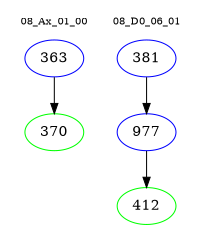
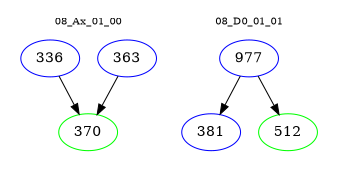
(147, 22) -> (250, 22)
none -> (50, 58)
(147, 90) -> (233, 91)
(147, 206) -> (288, 132)
